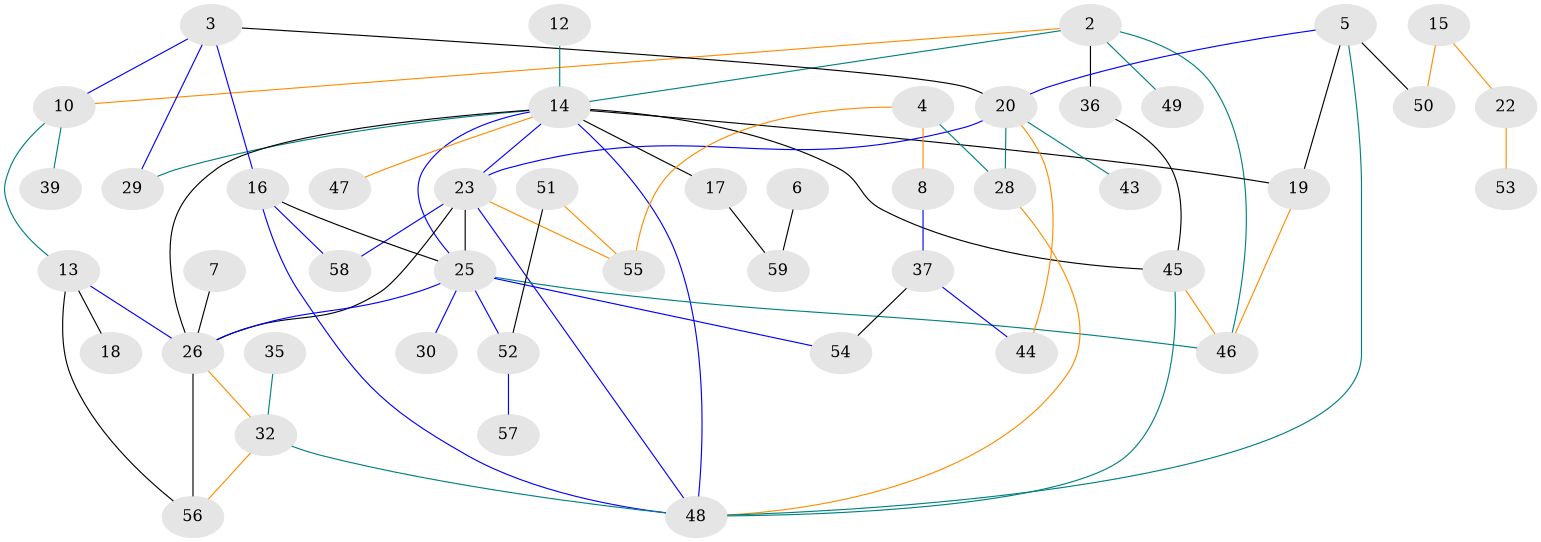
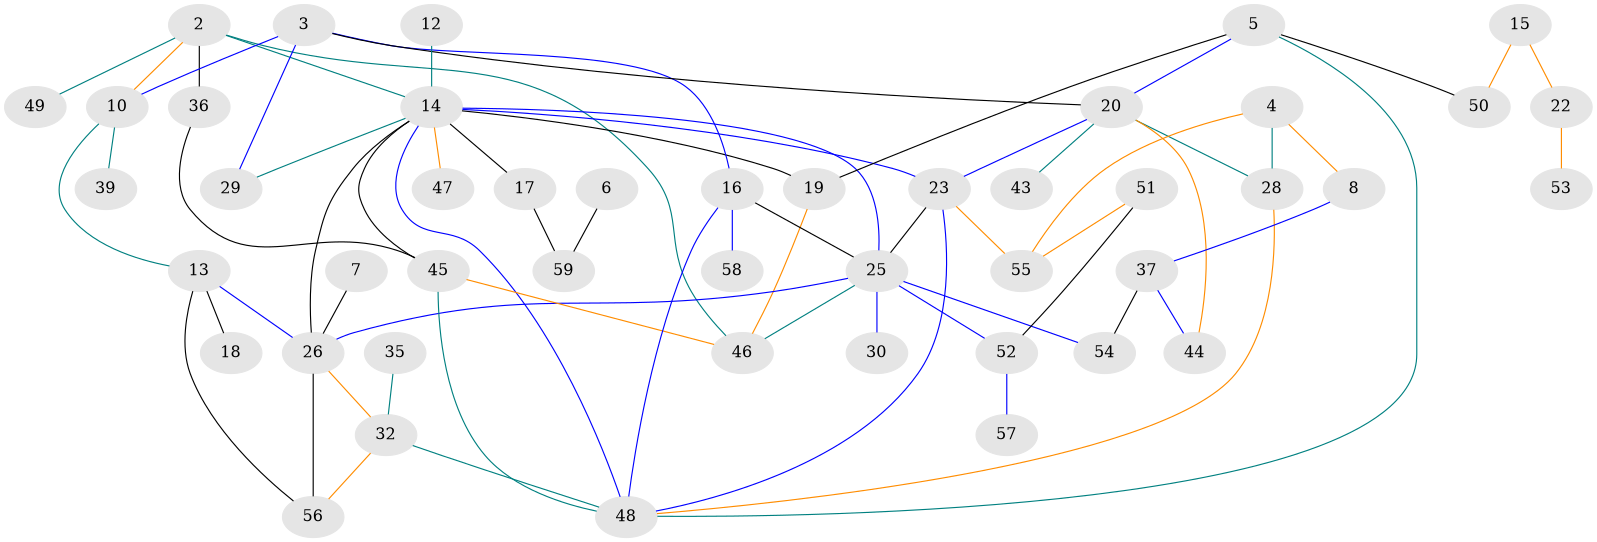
(402, 230) -> none
(372, 296) -> none
